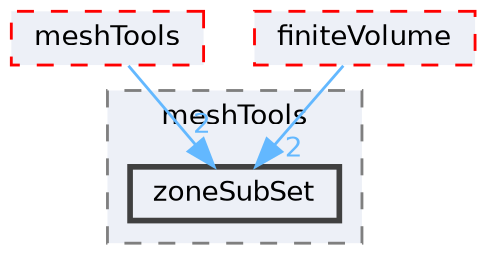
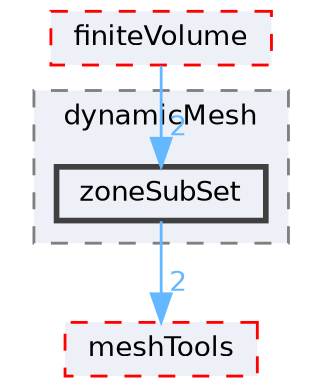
(165, 109) -> (161, 261)
(235, 117) -> (161, 117)
